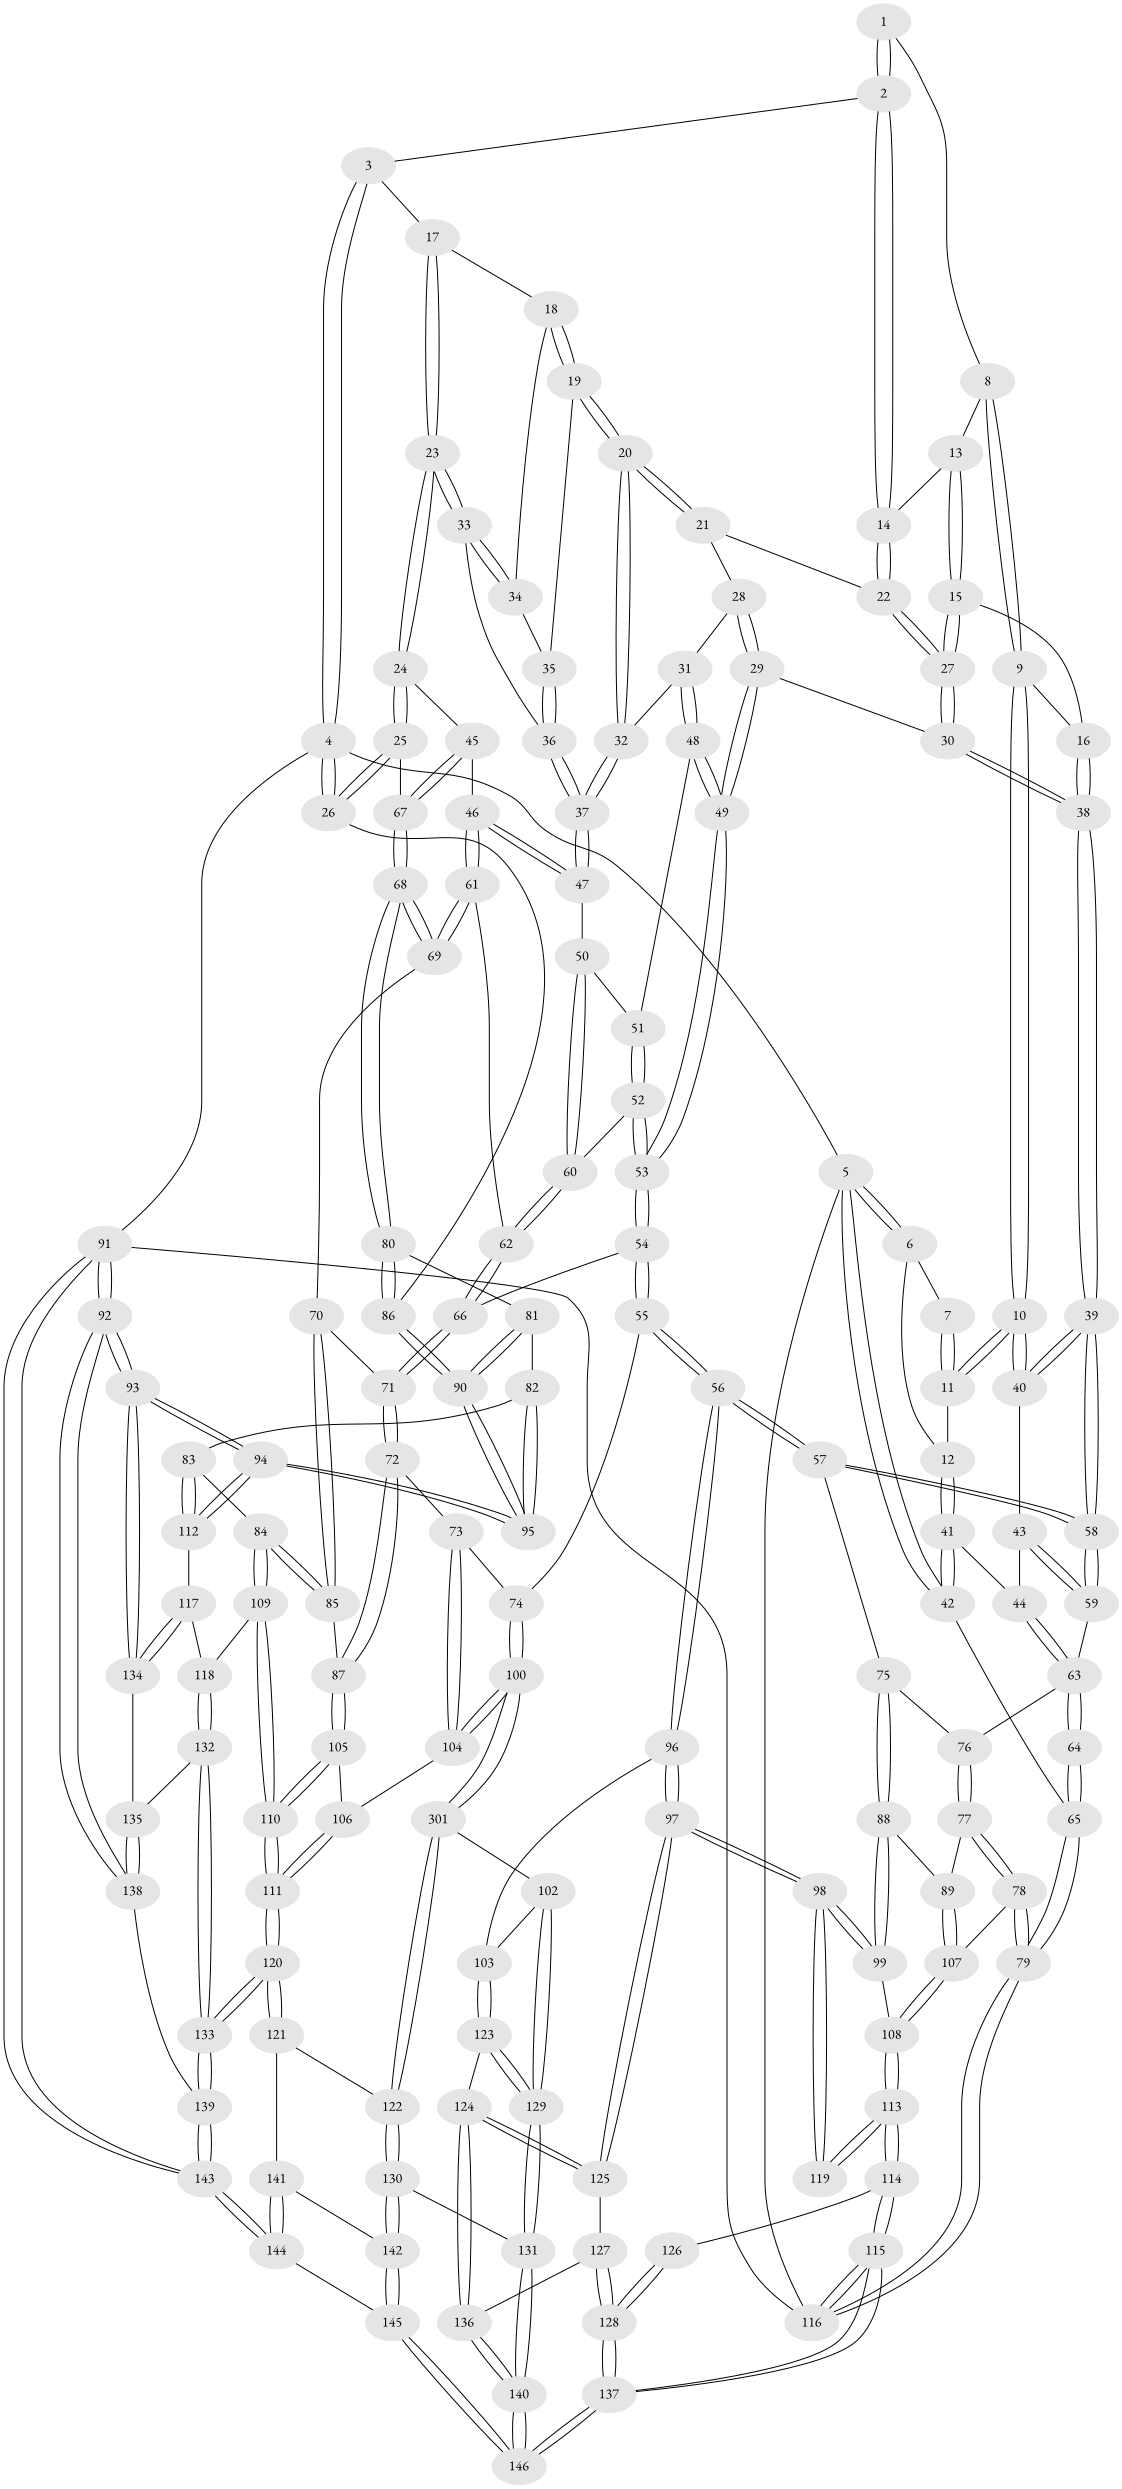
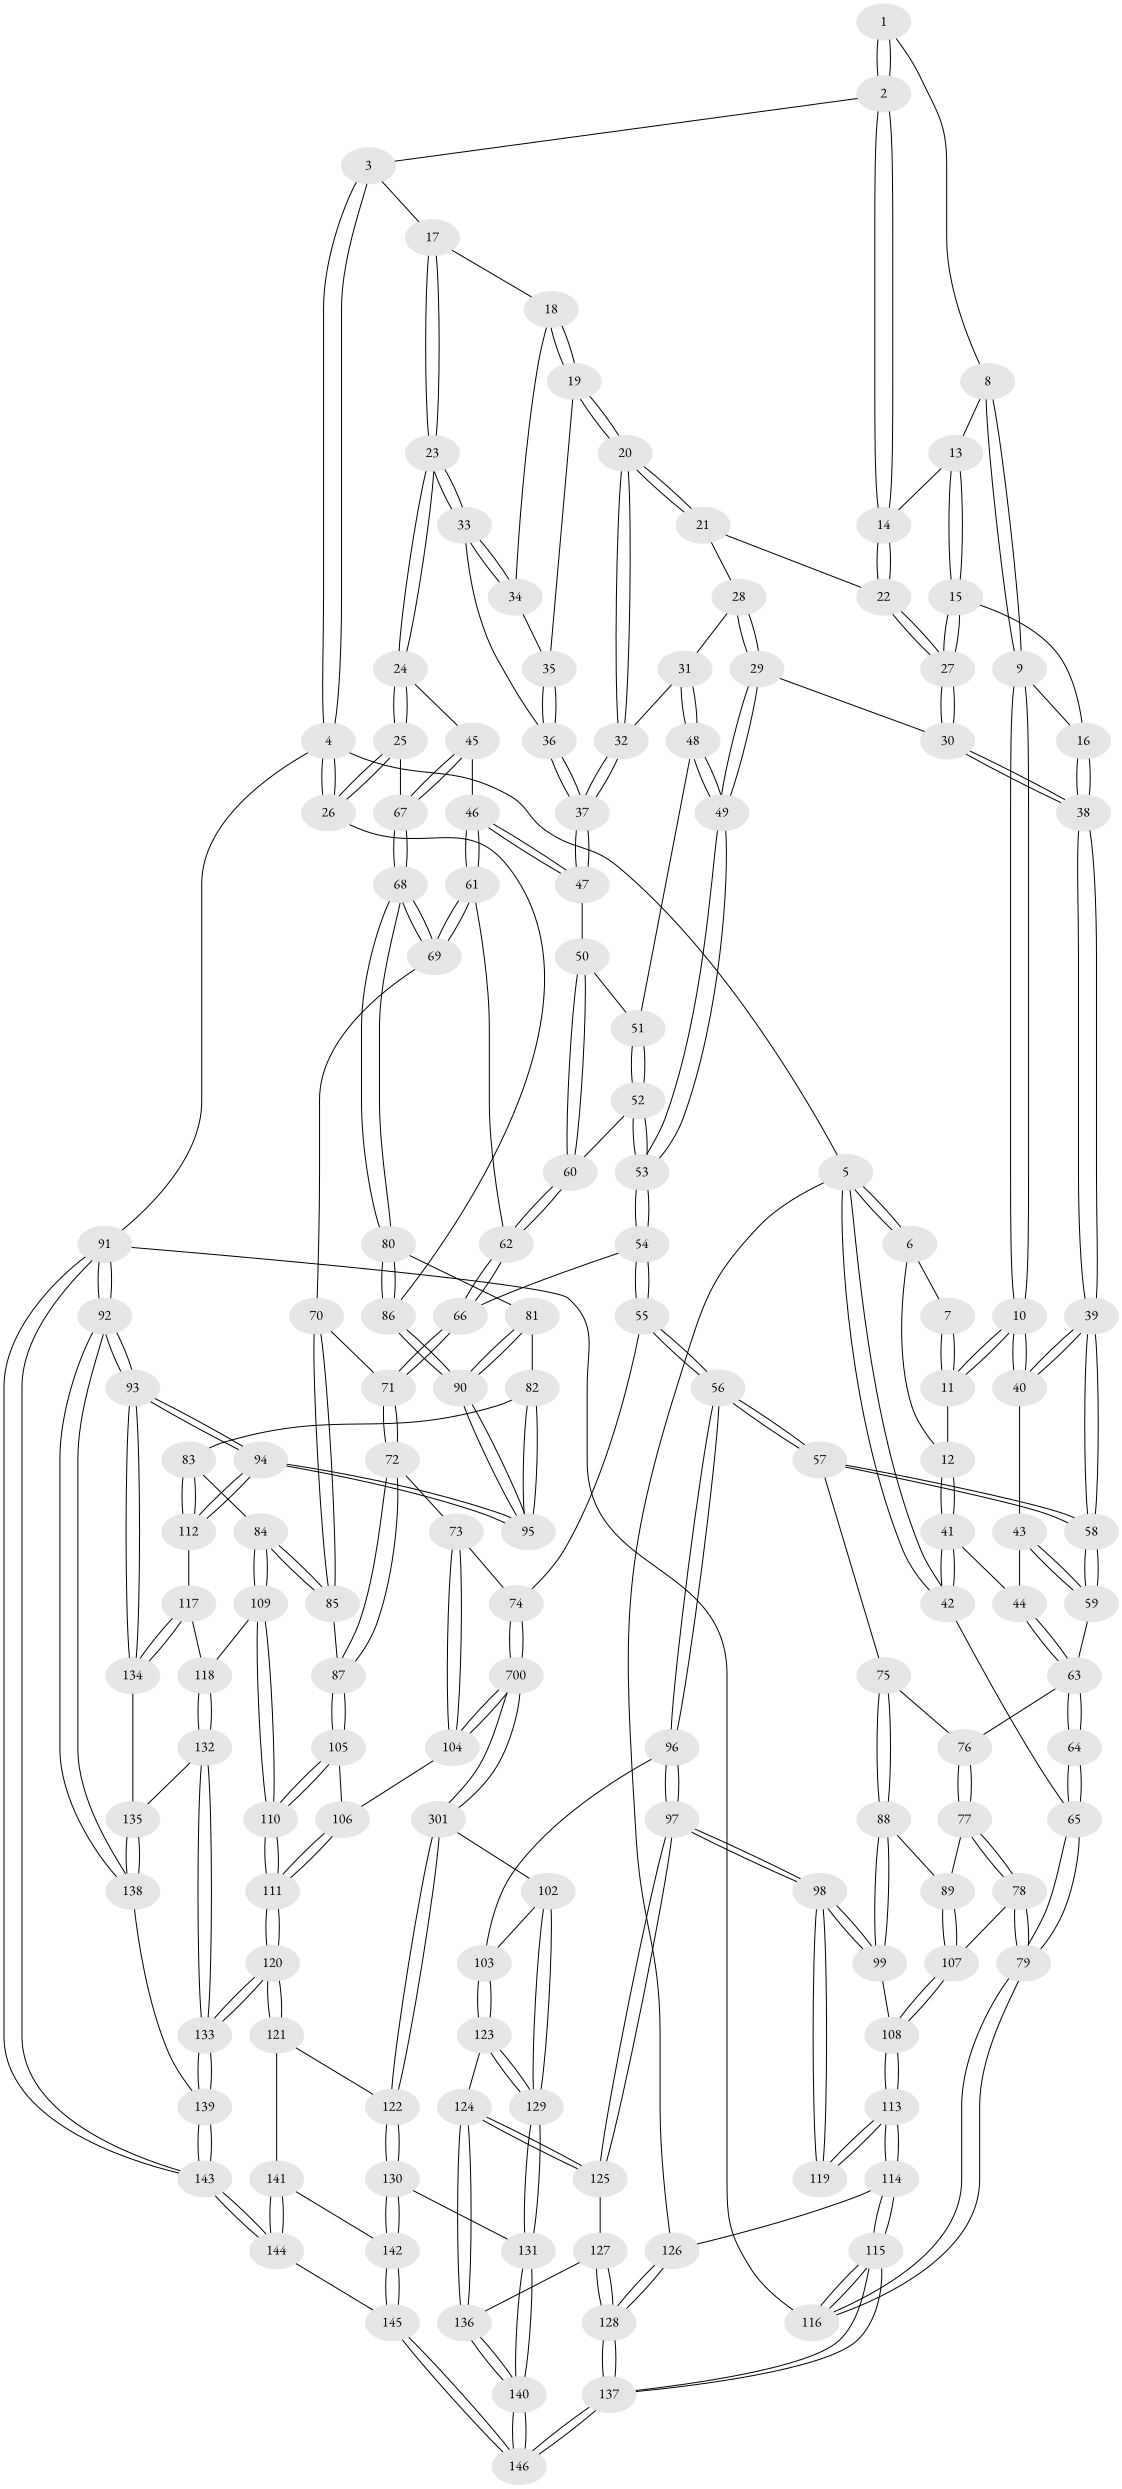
(516, 1676) -> (516, 1676)
(765, 1746) -> (629, 1678)
